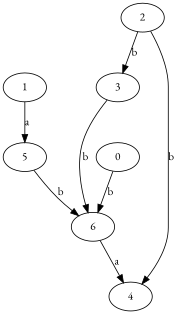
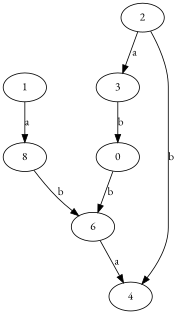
(135, 52) -> (135, 52)
(81, 149) -> (118, 118)
(25, 157) -> (25, 157)
